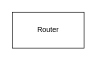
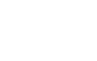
(48, 30) -> none
